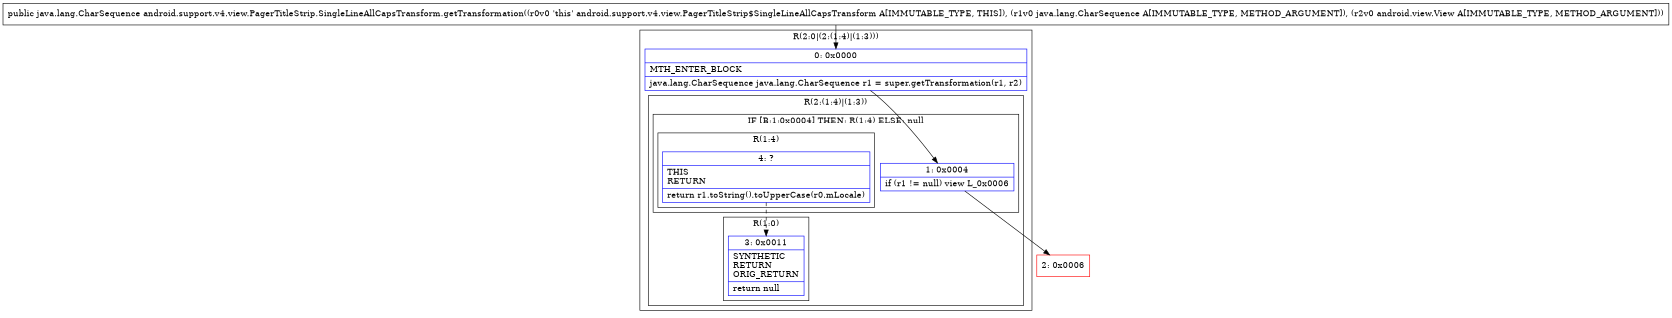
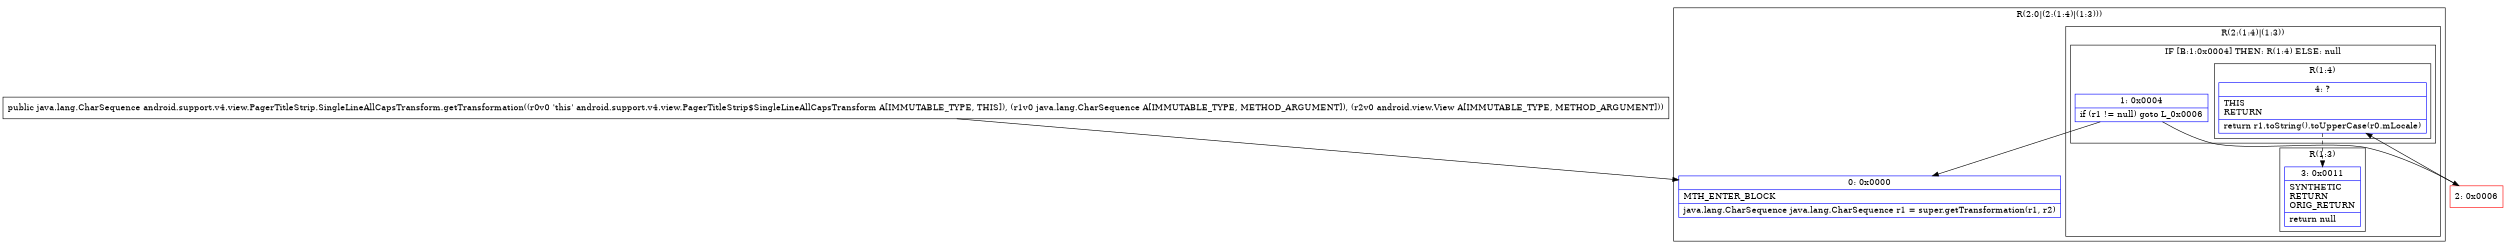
(904, 122) -> (2019, 148)
none -> (2408, 157)
(947, 184) -> (2142, 115)
(766, 224) -> (2323, 155)
